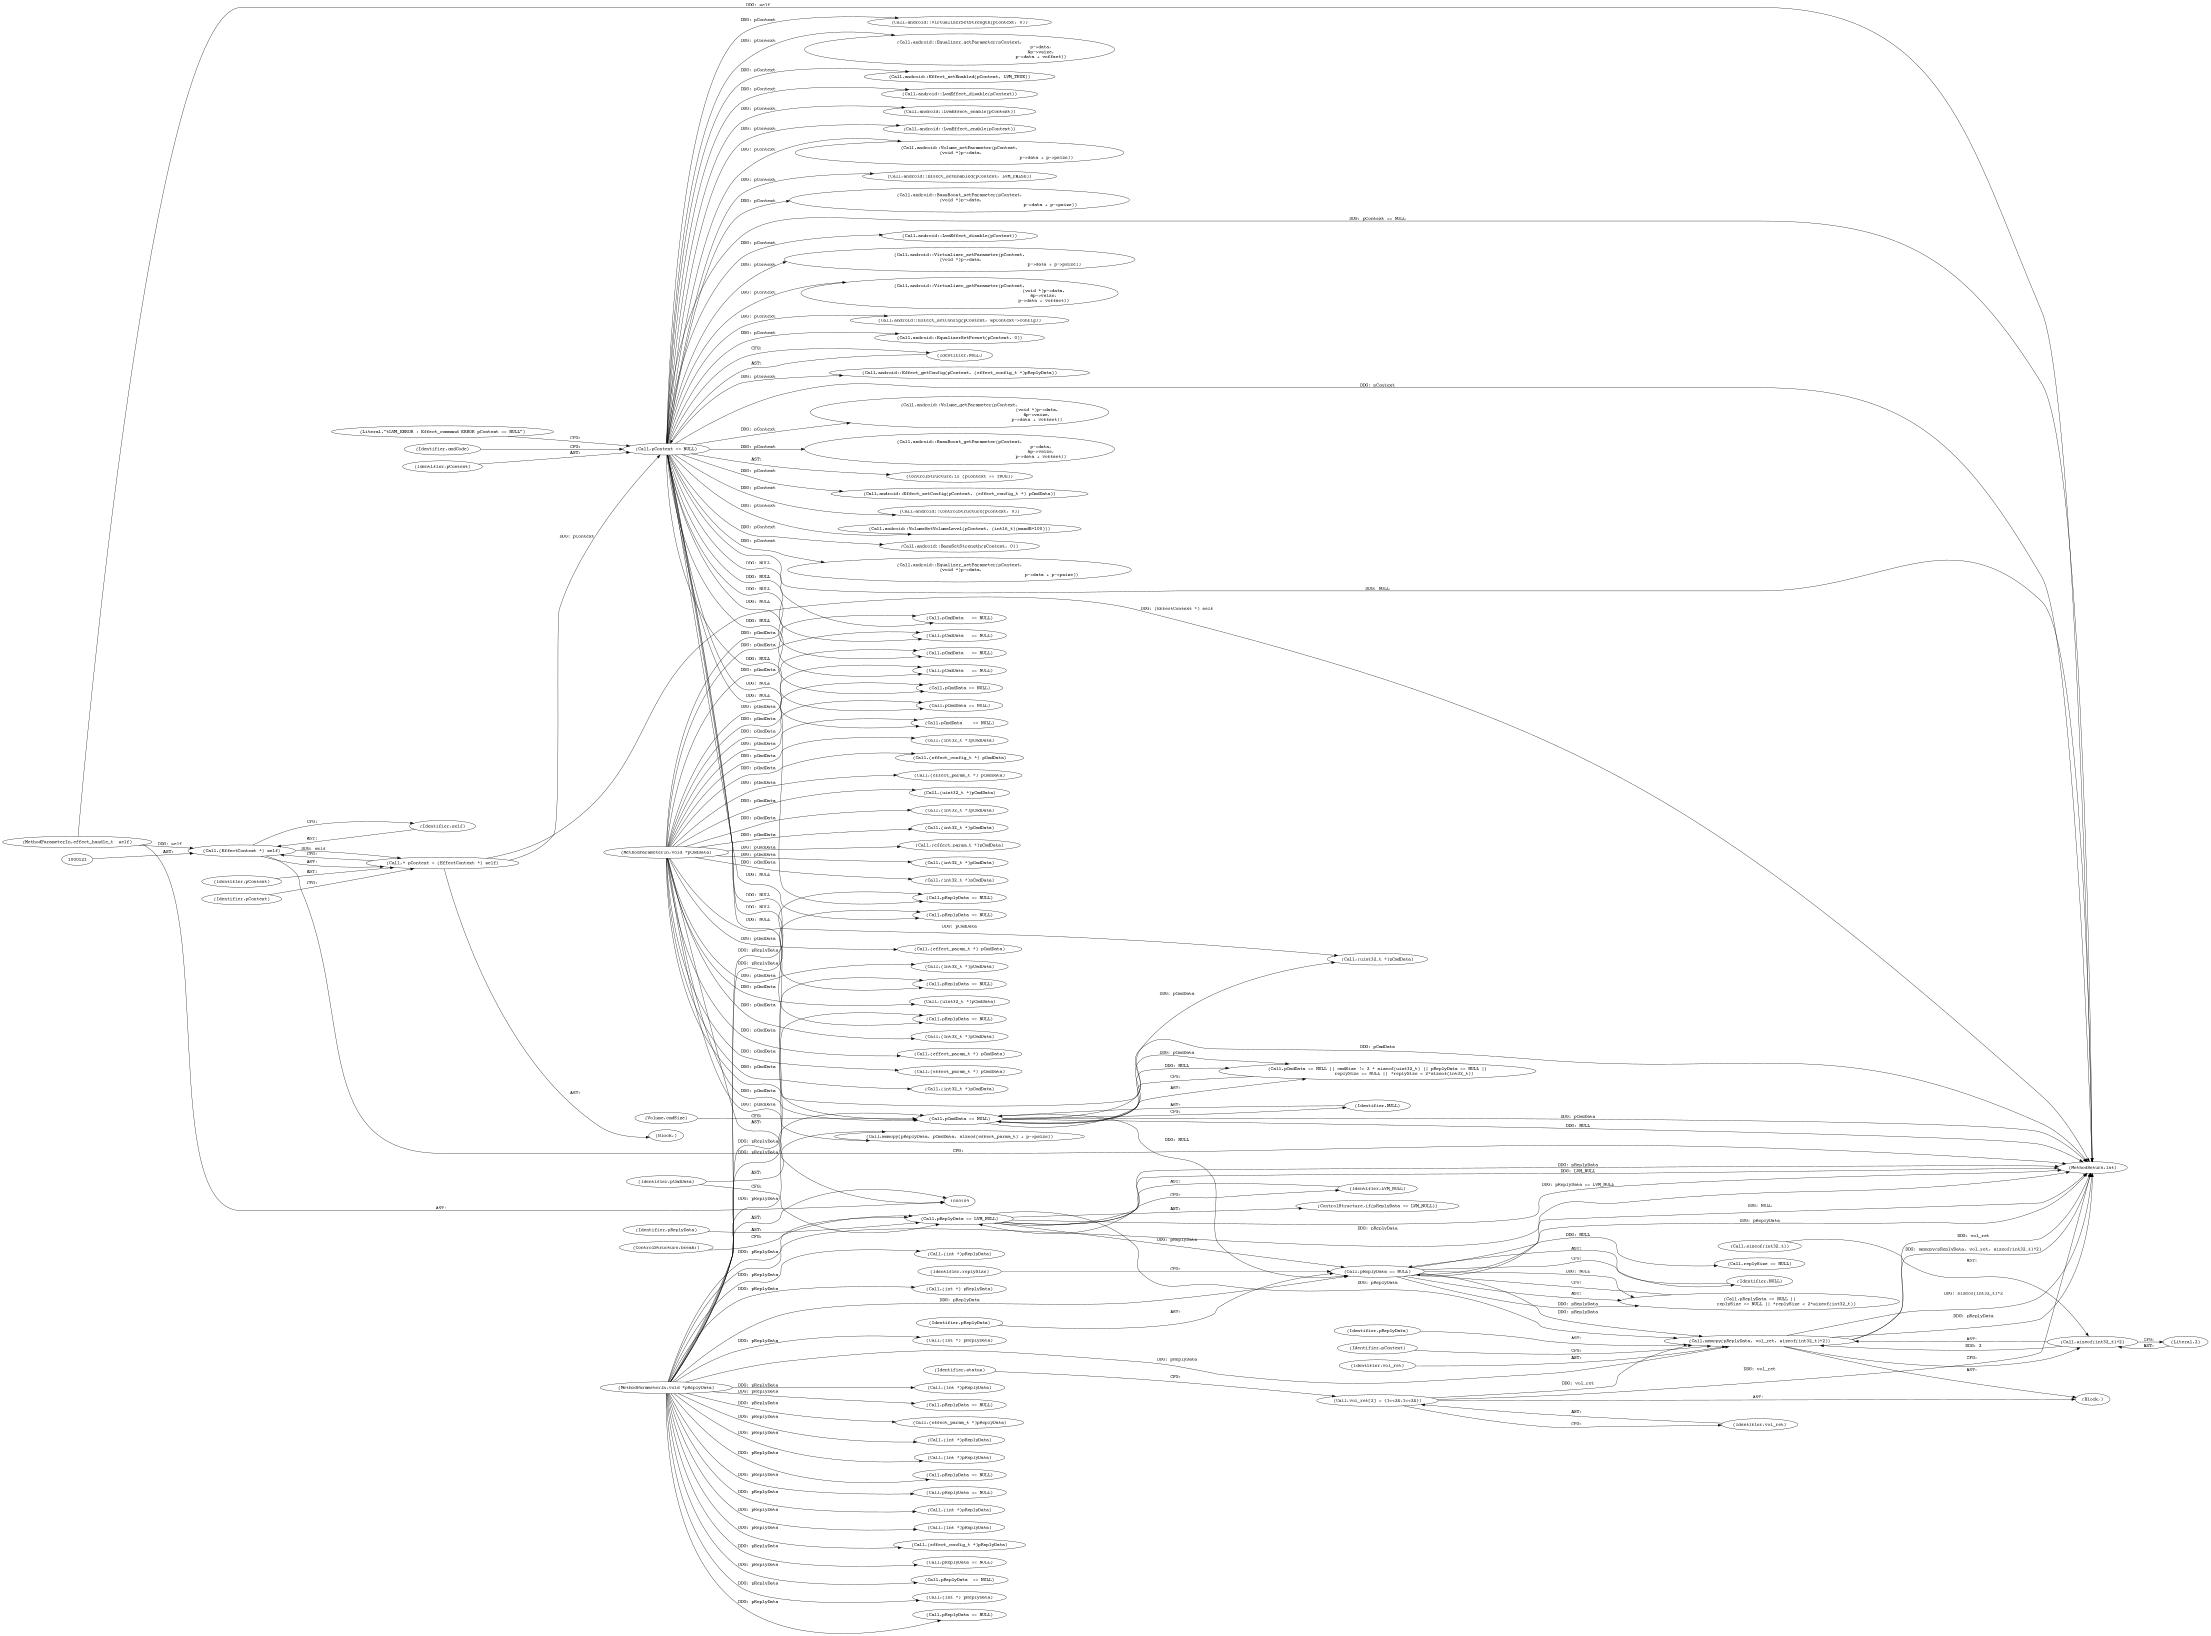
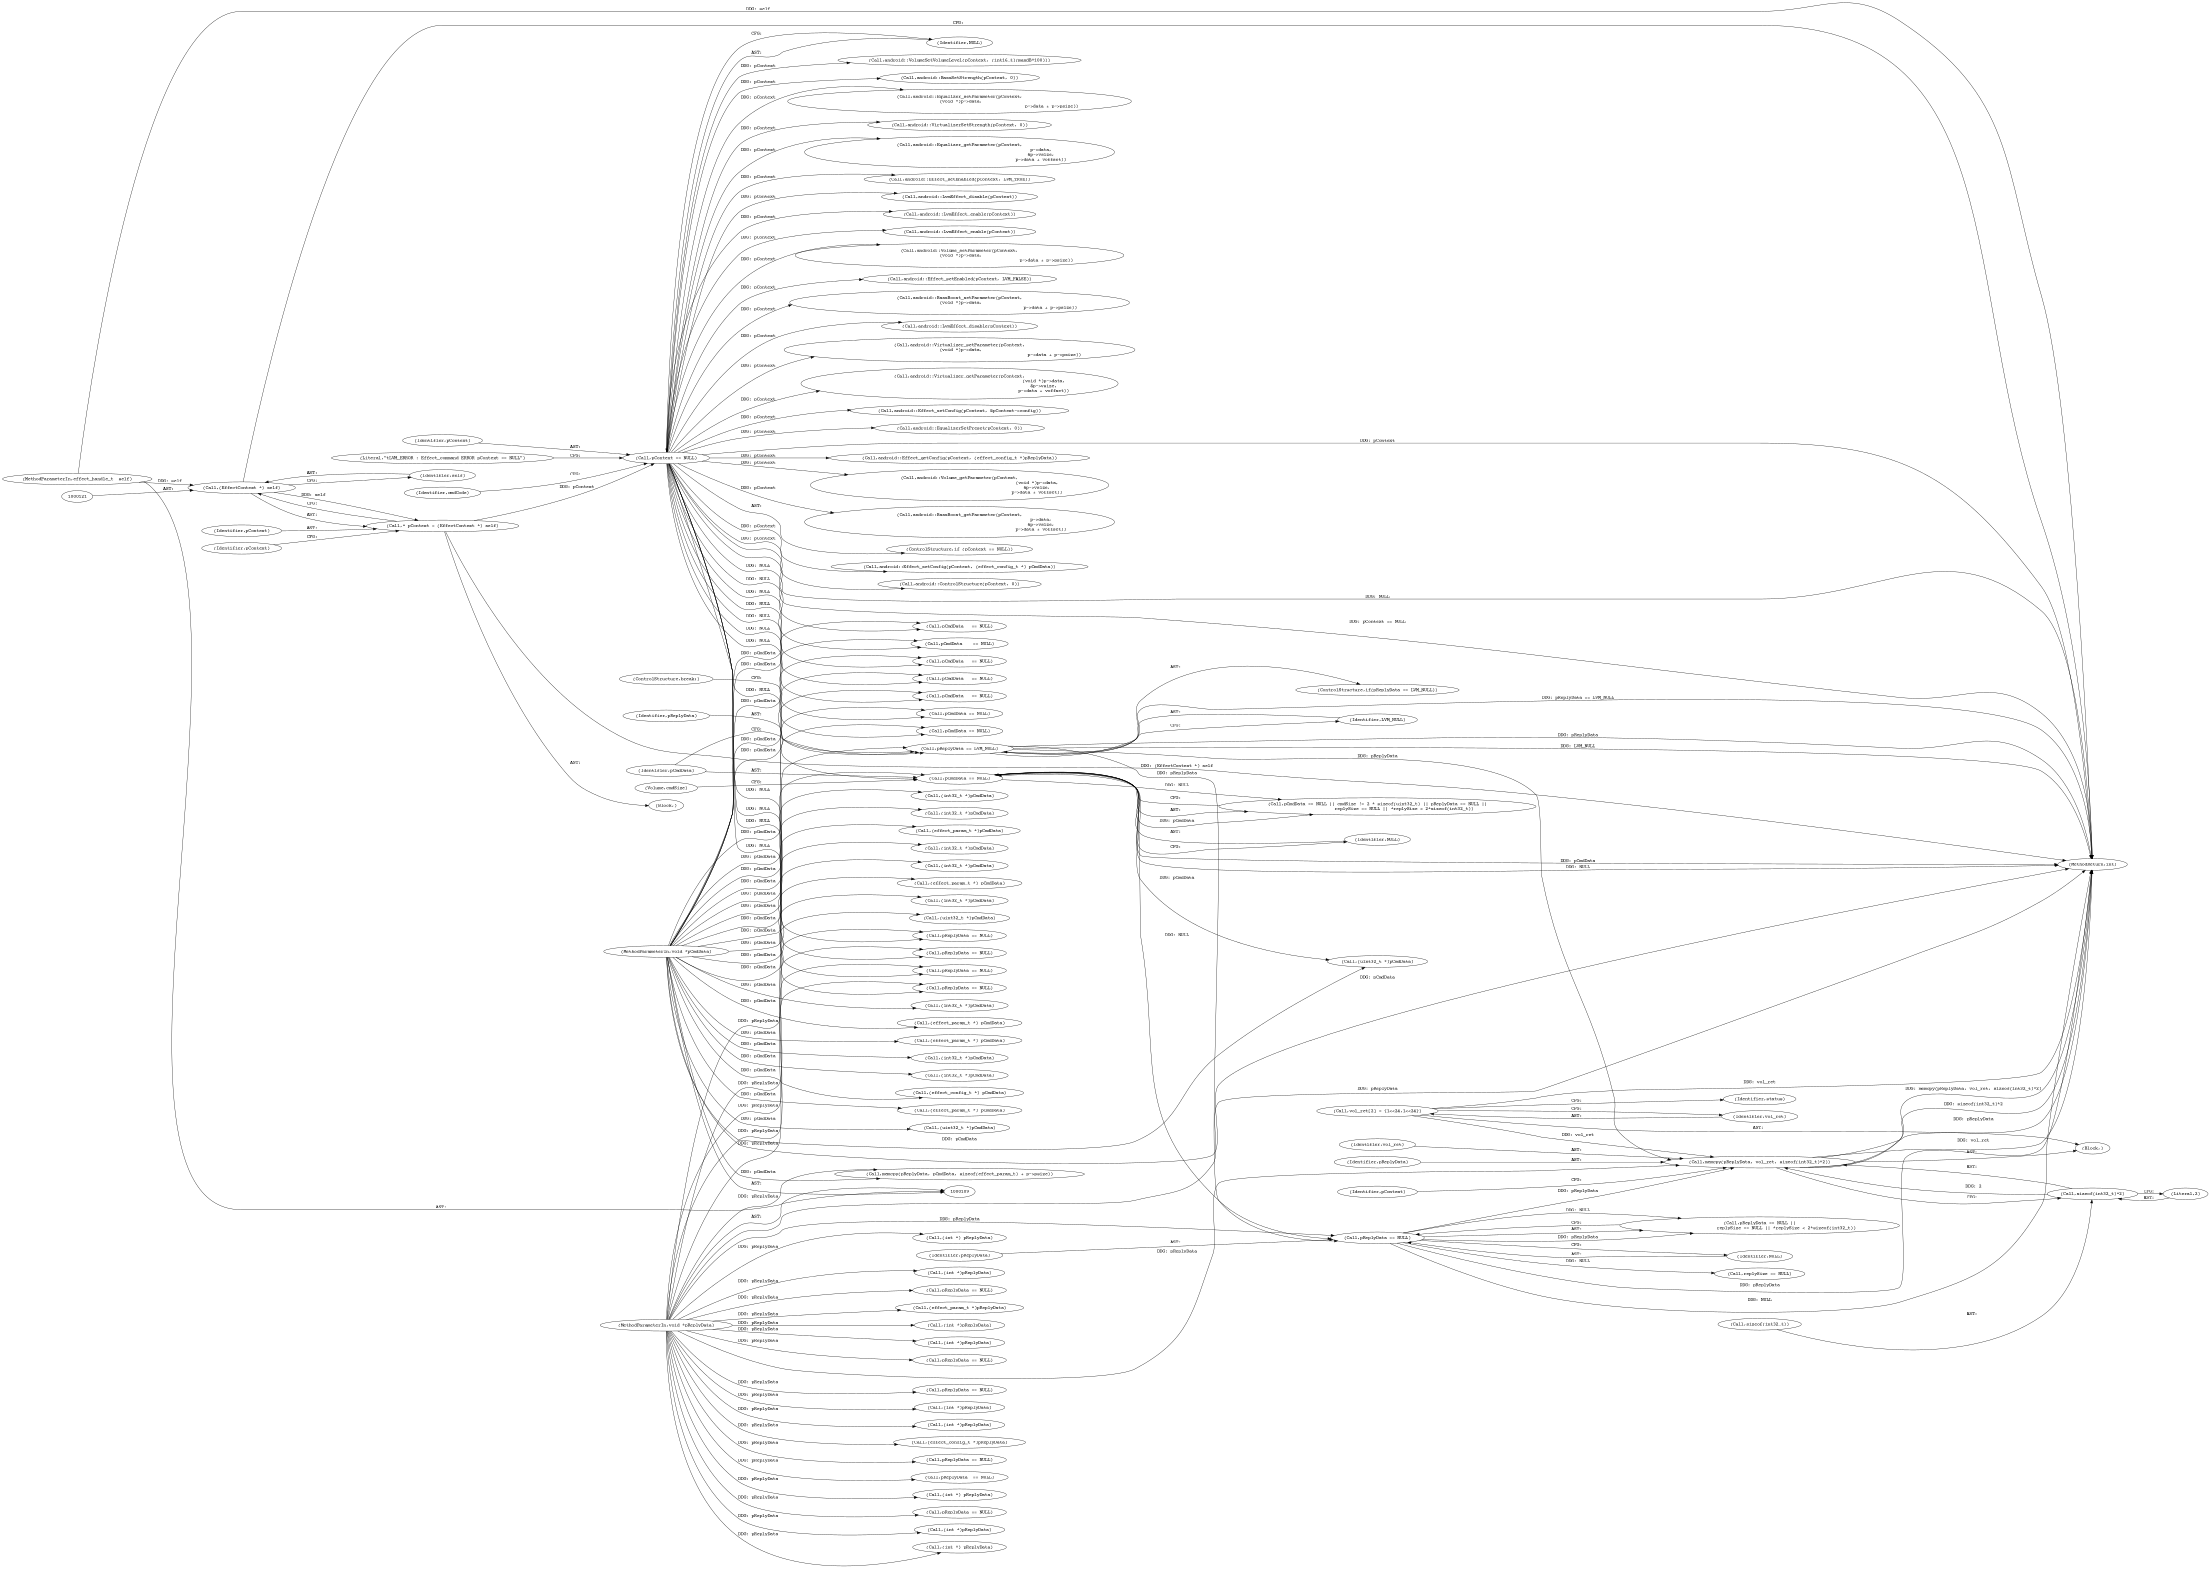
(960, 476) -> (960, 549)
(960, 1271) -> none
(1164, 1381) -> (1577, 1104)
